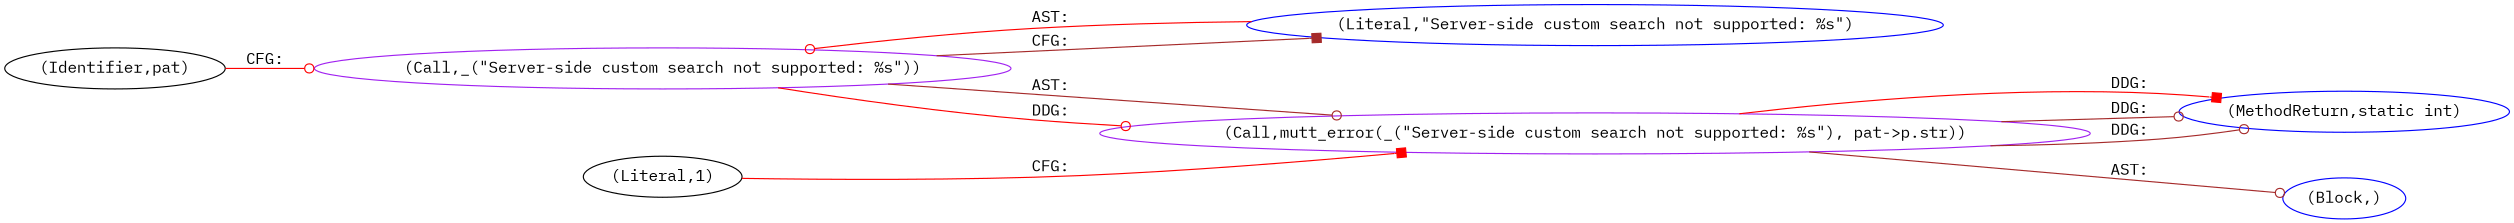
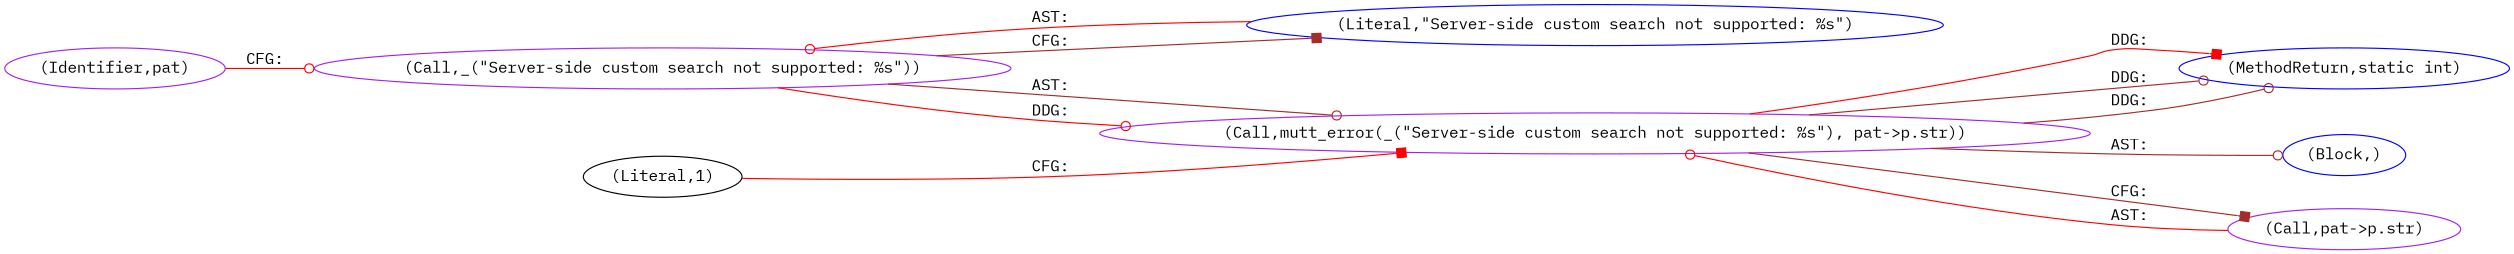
(115, 68) -> (115, 68)
none -> (2344, 229)
